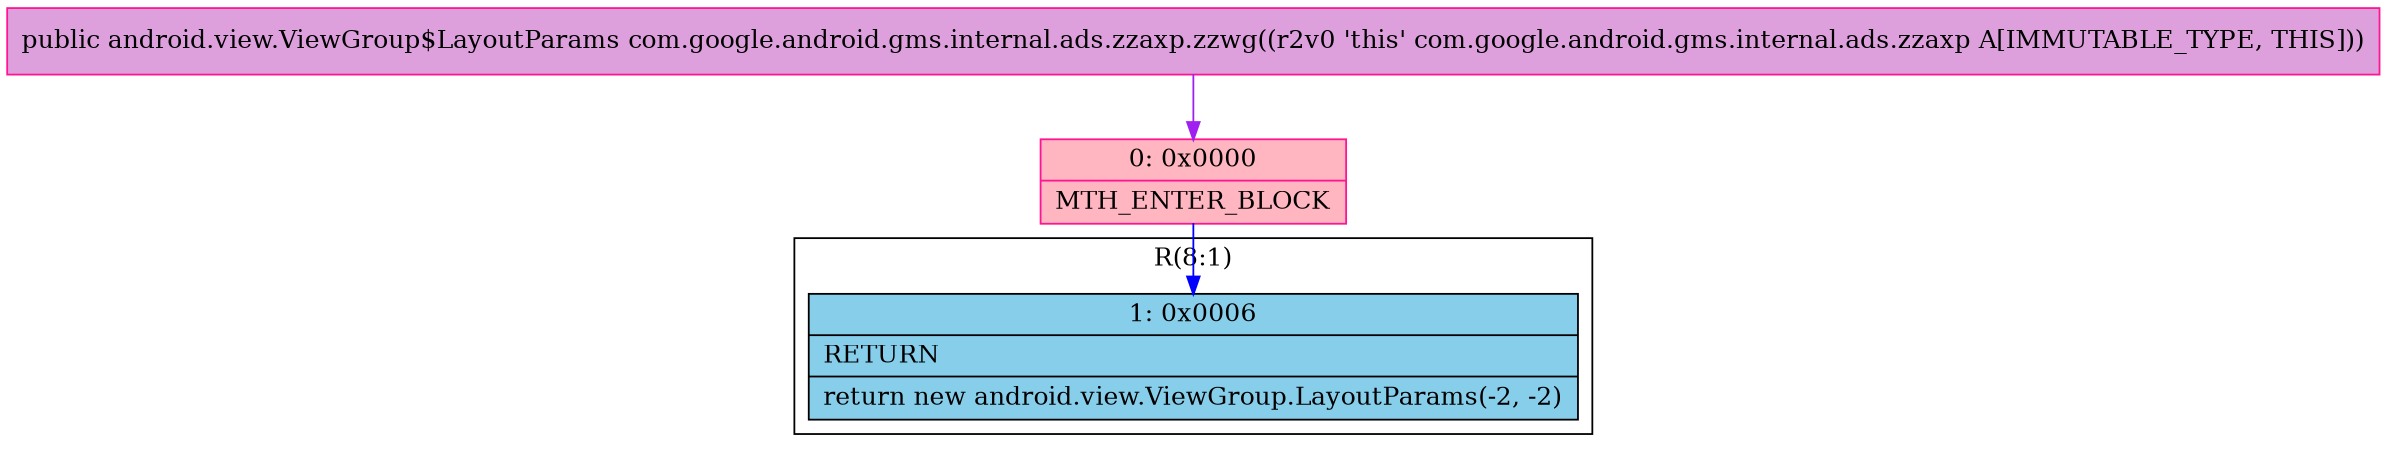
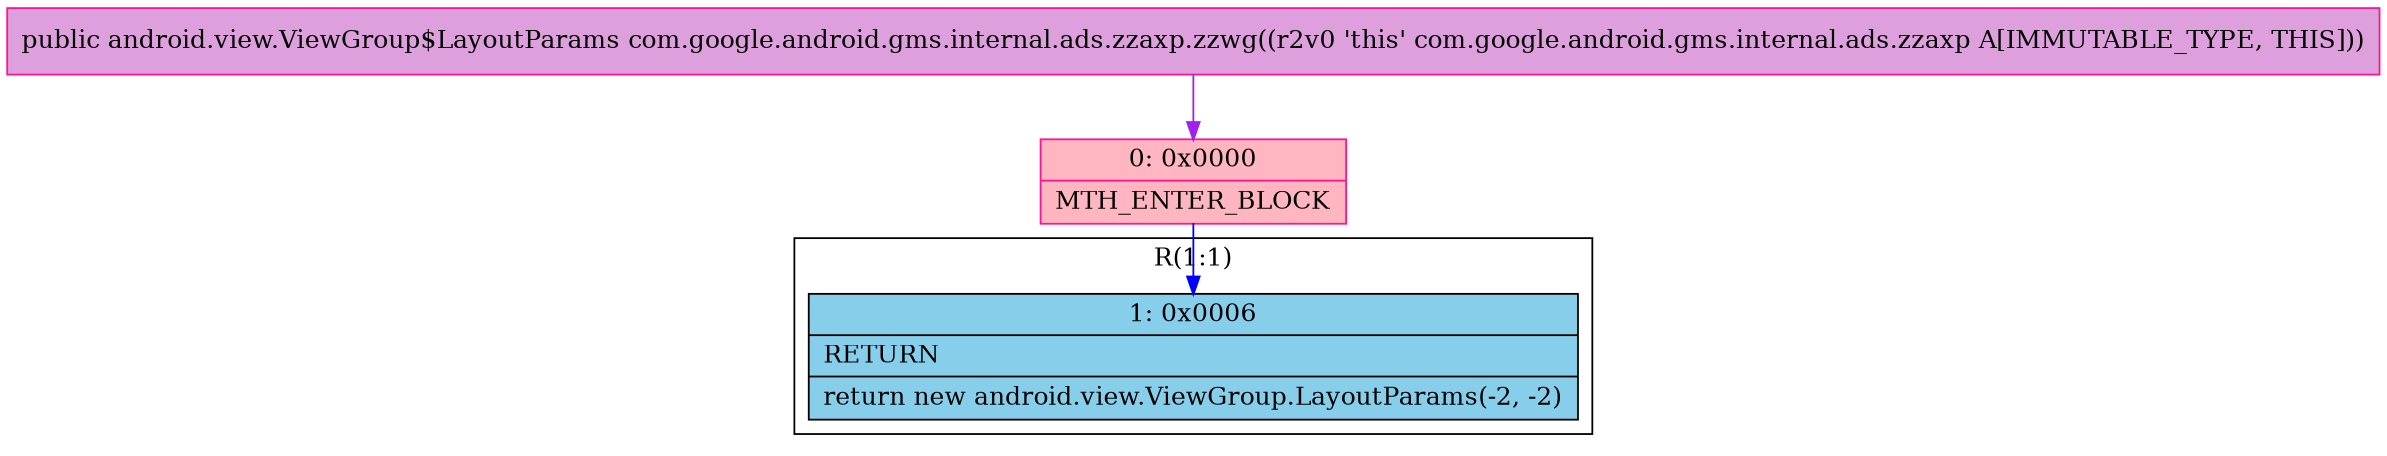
(1193, 259) -> (1193, 259)
